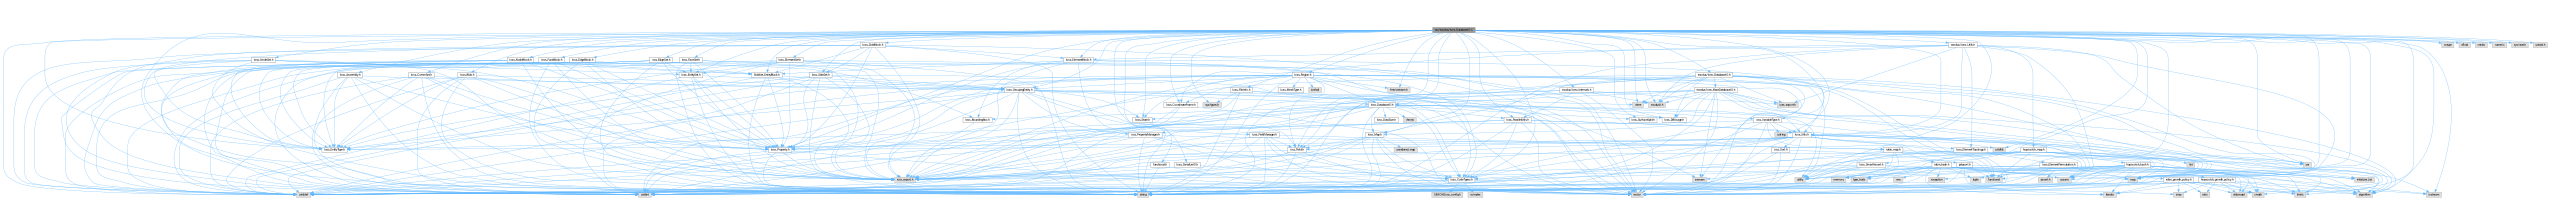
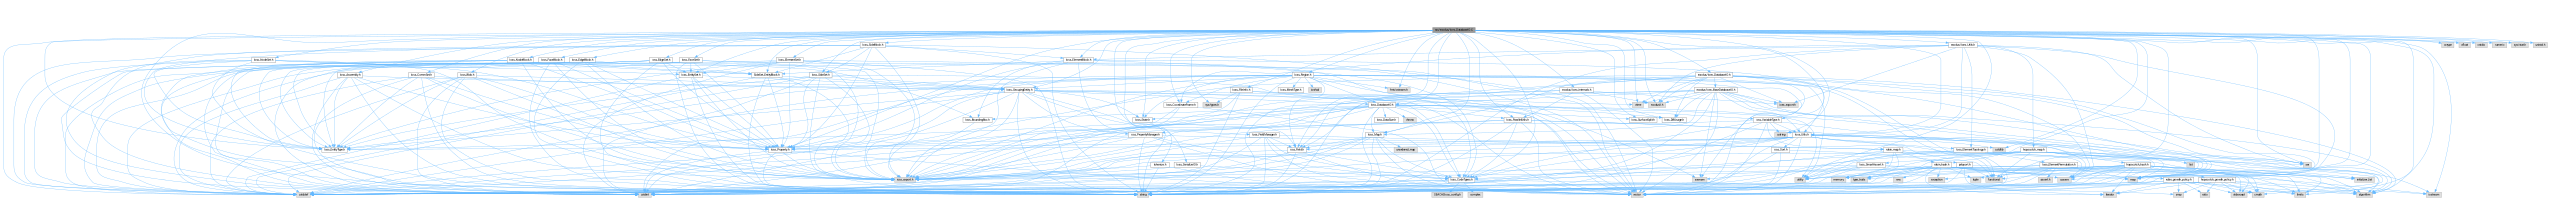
(1160, 165) -> (1160, 165)
